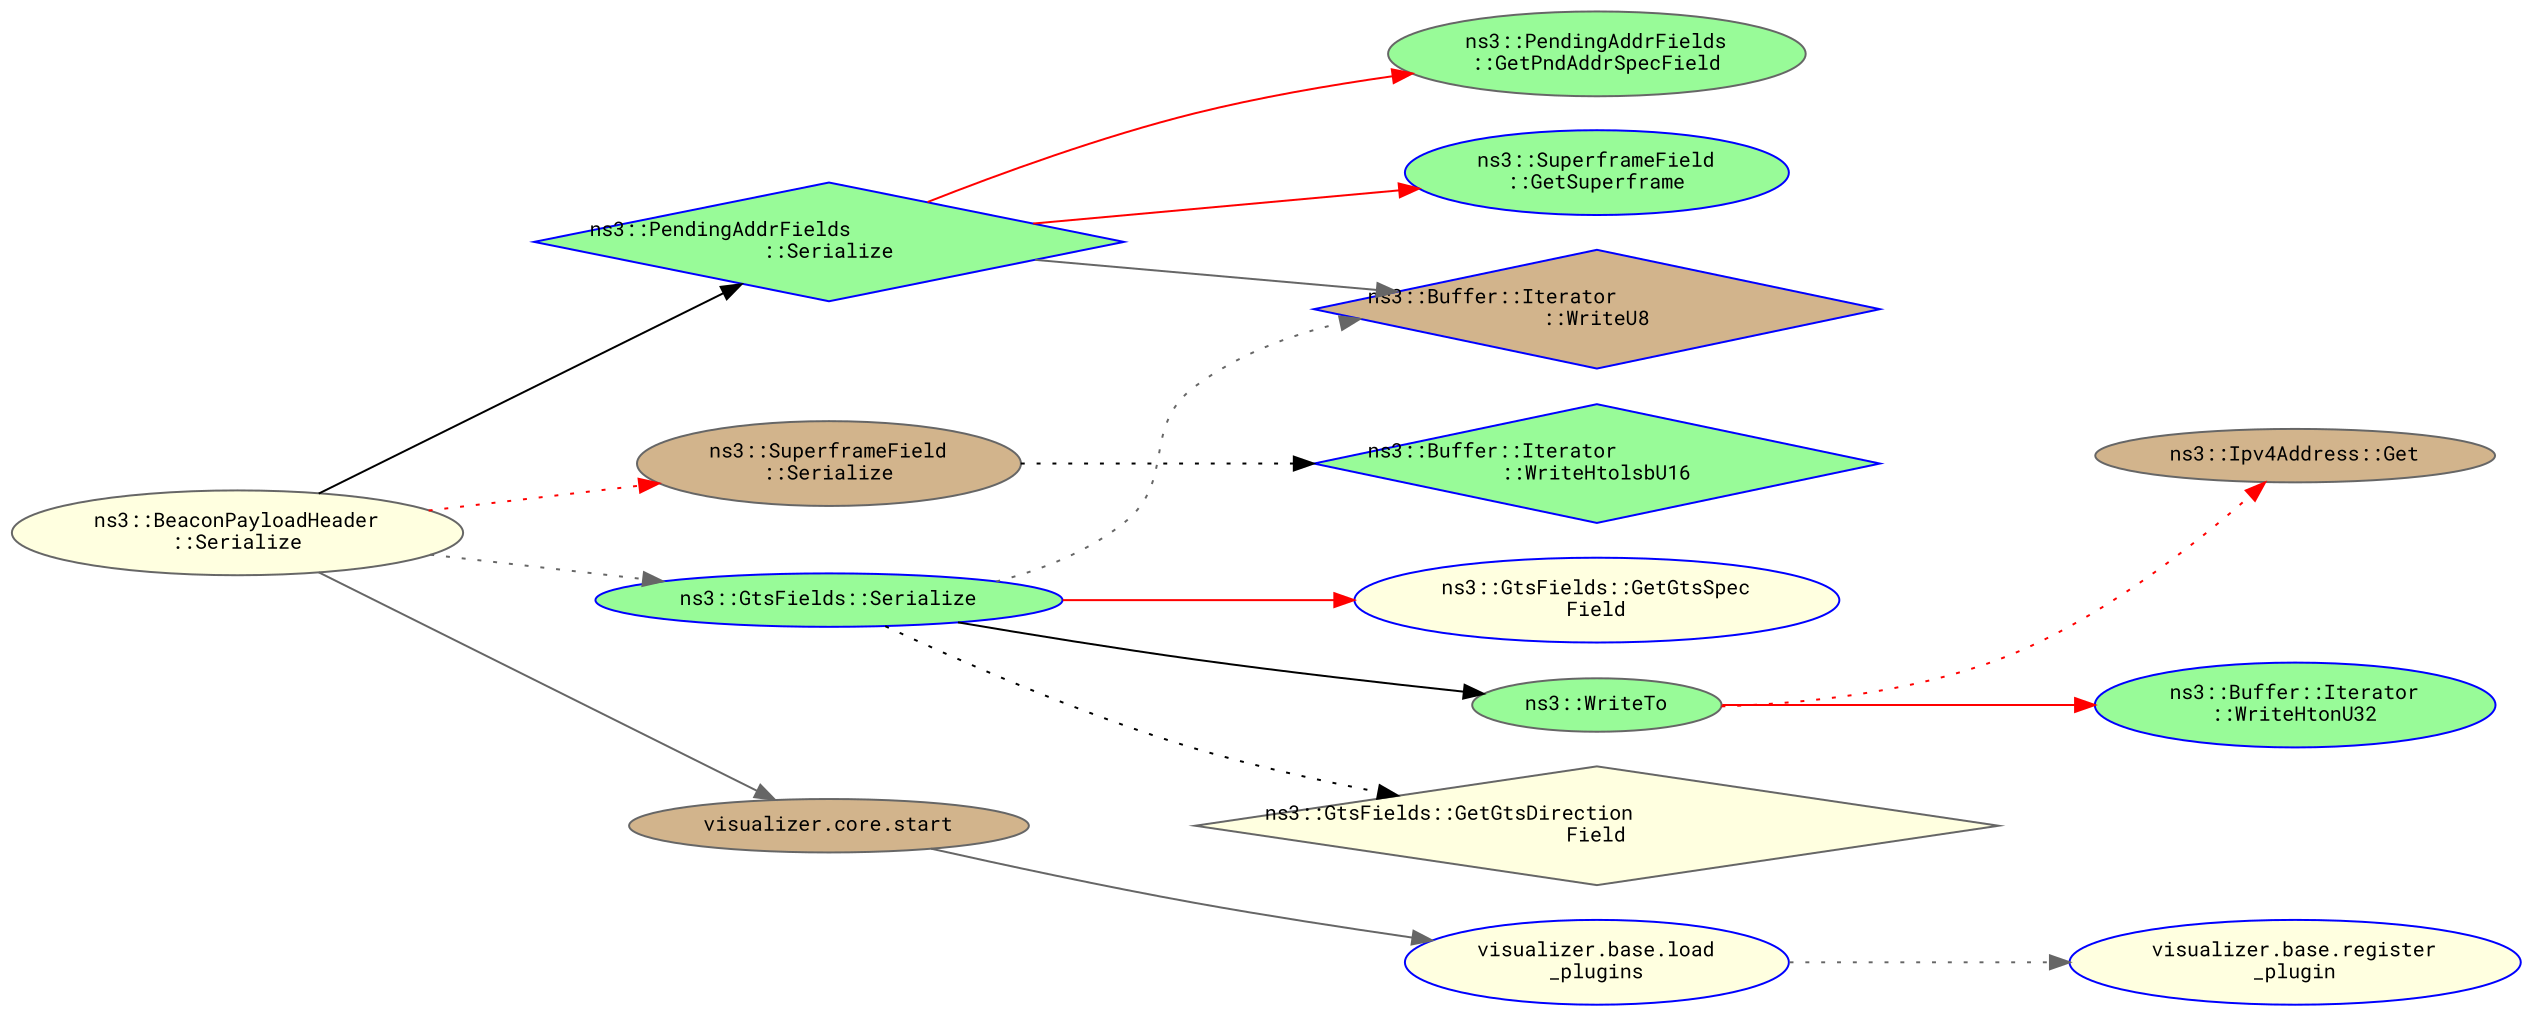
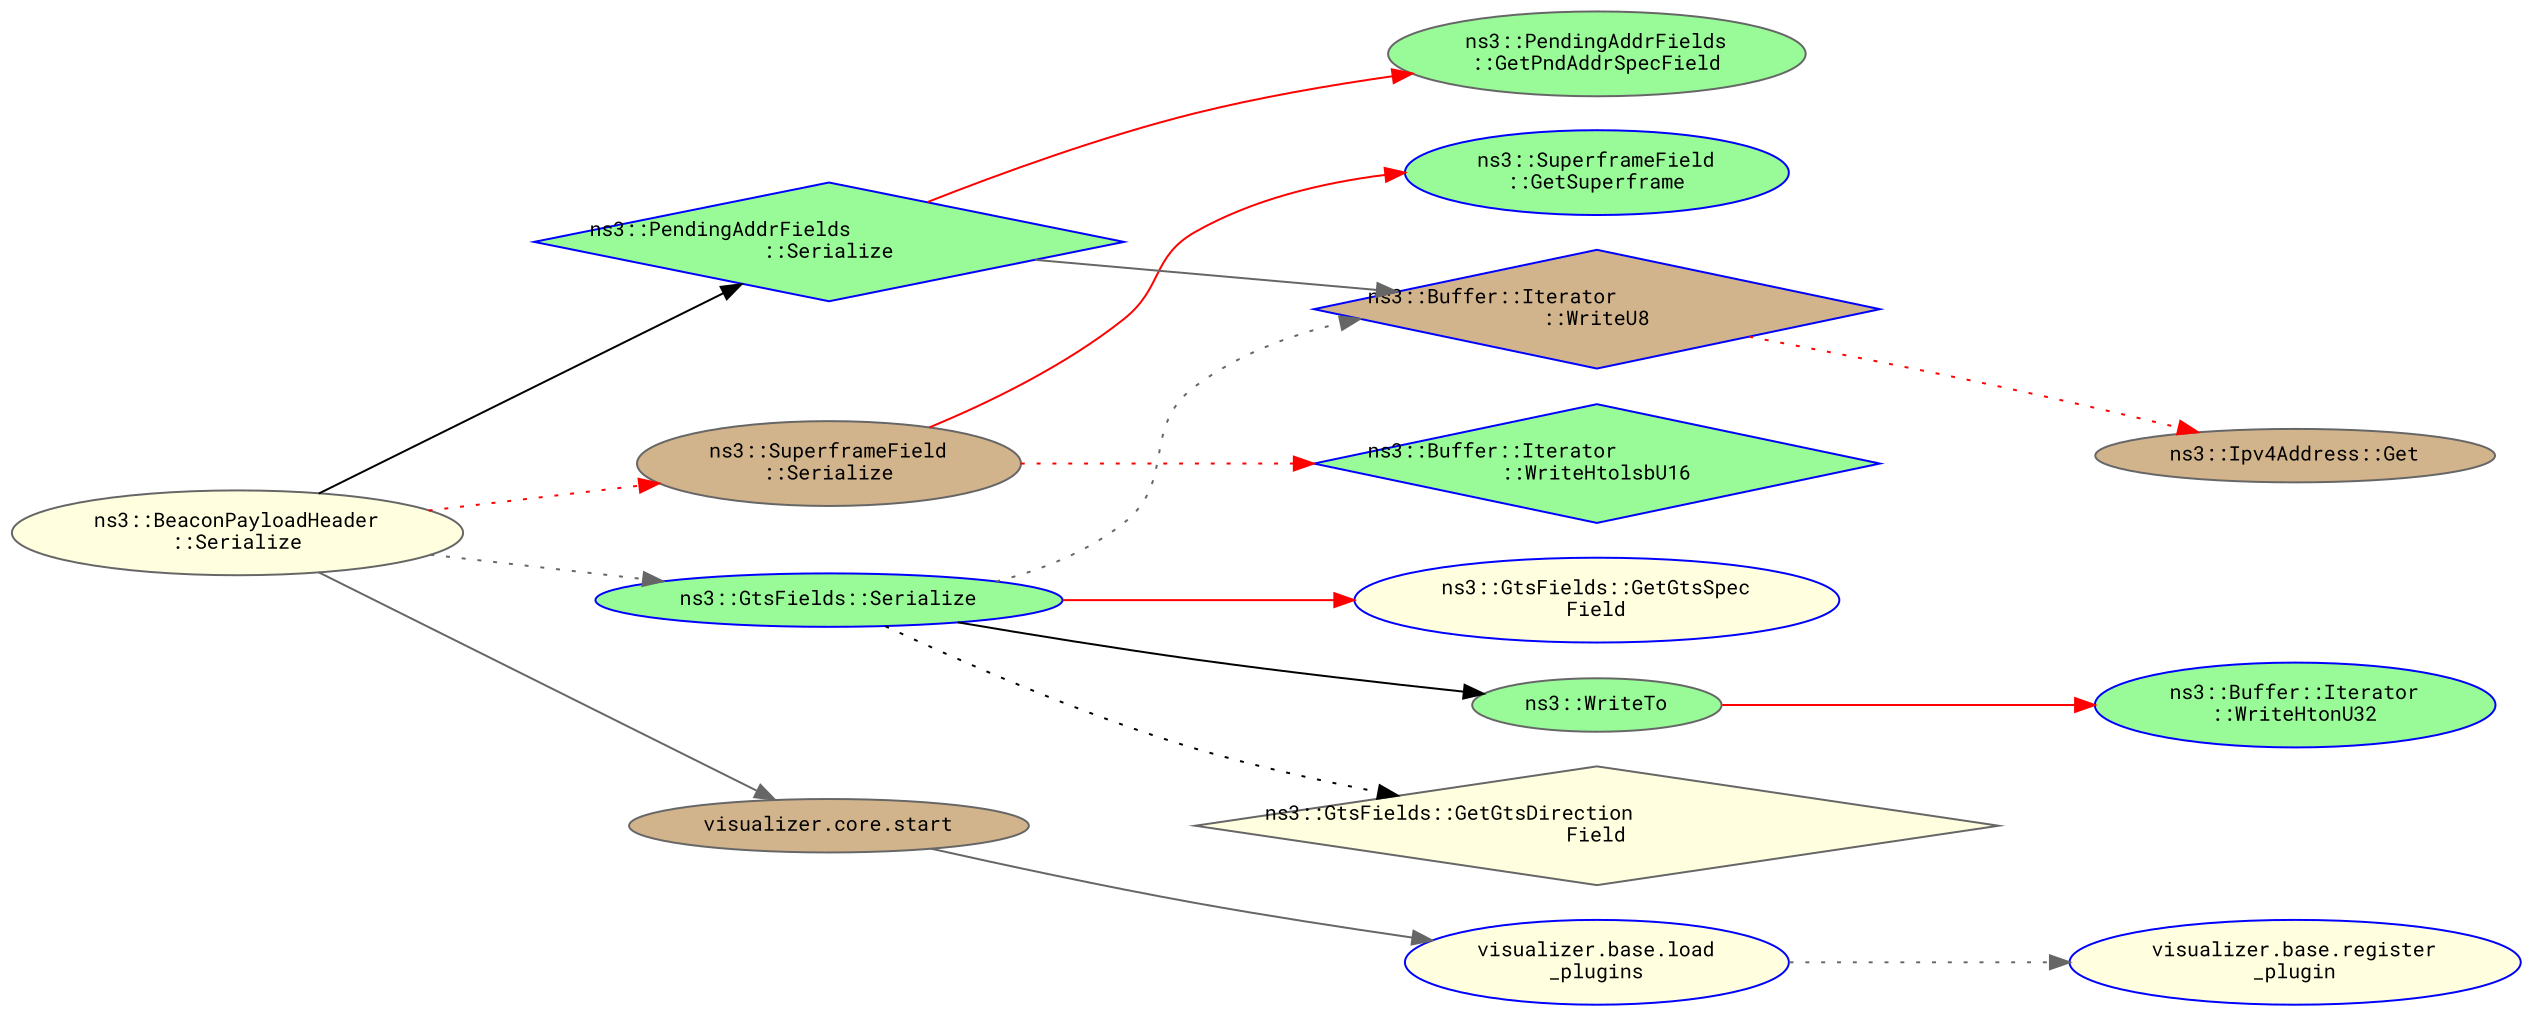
(1216, 207) -> (1152, 284)
(1143, 464) -> (1143, 464)
(2007, 656) -> (1964, 379)
